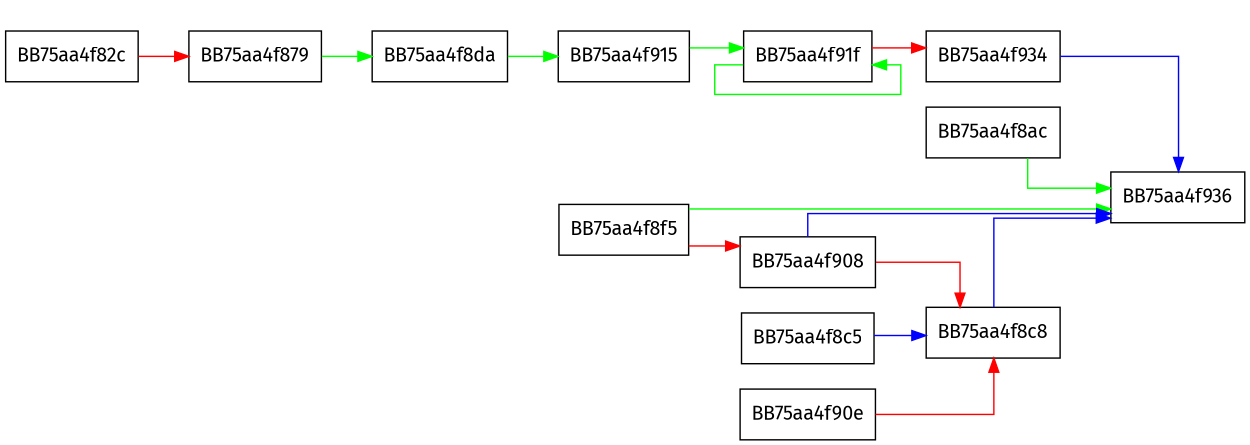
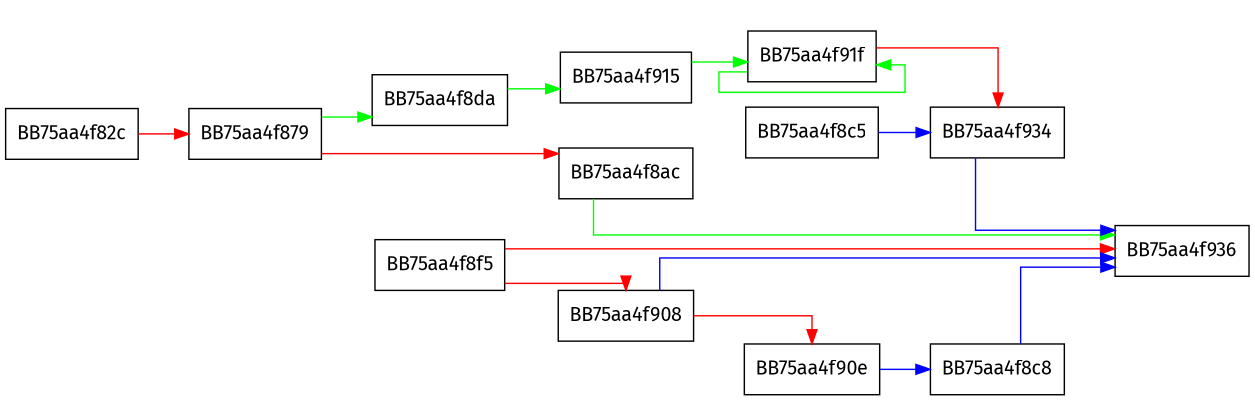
none -> (433, 154)
(791, 209) -> (803, 249)
(933, 262) -> (760, 316)
(893, 336) -> (897, 133)
(956, 414) -> (898, 369)
